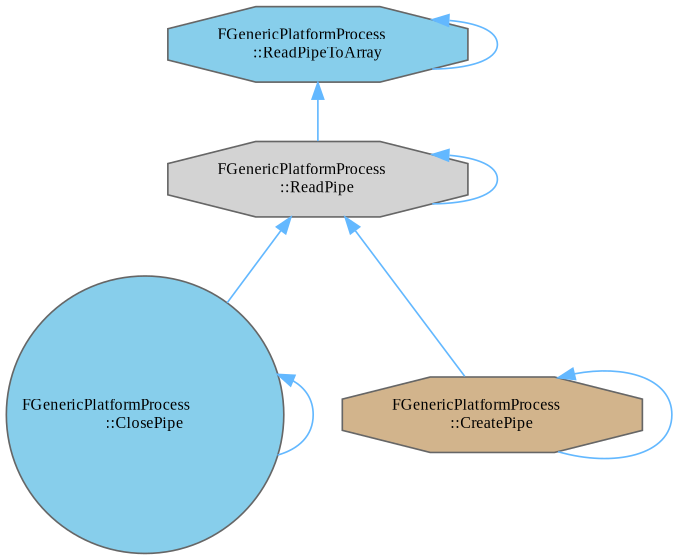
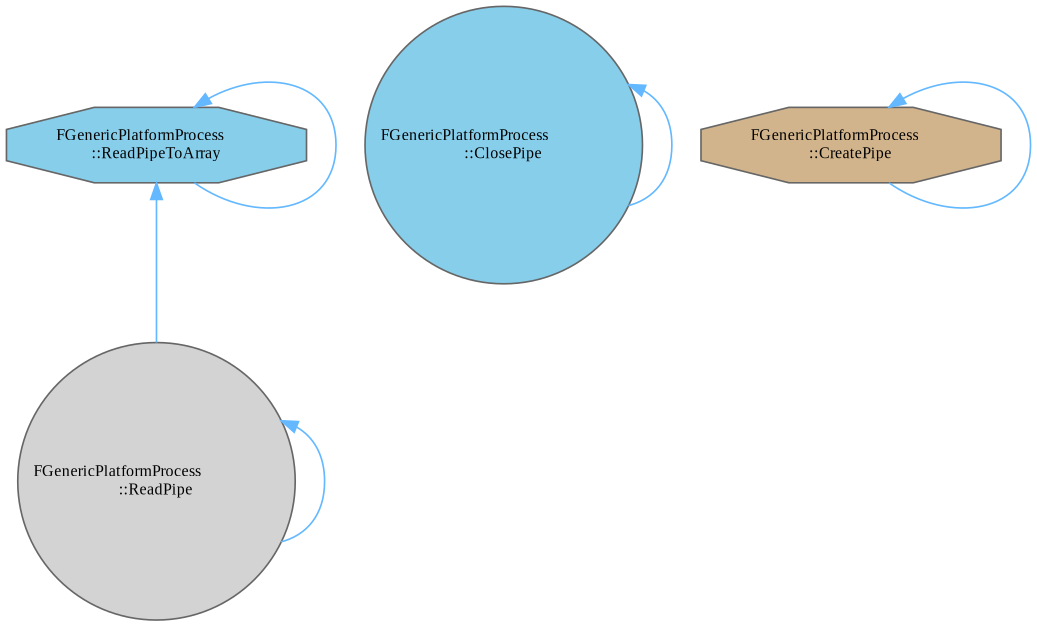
(318, 179) -> (156, 481)
(254, 267) -> none
(410, 303) -> none
